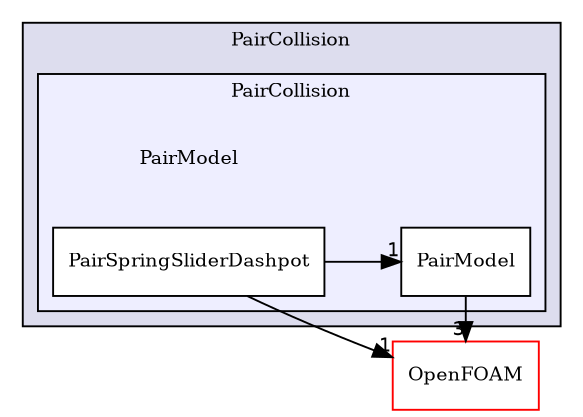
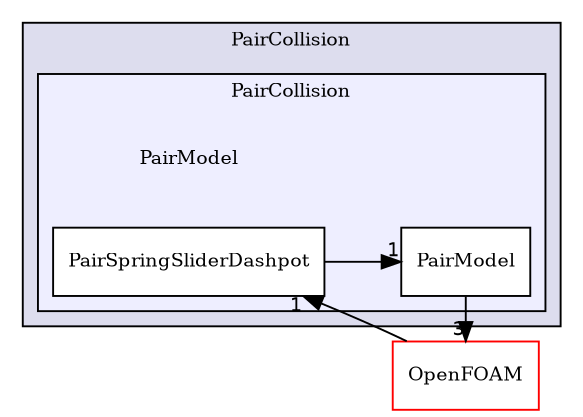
(310, 324) -> (364, 322)
